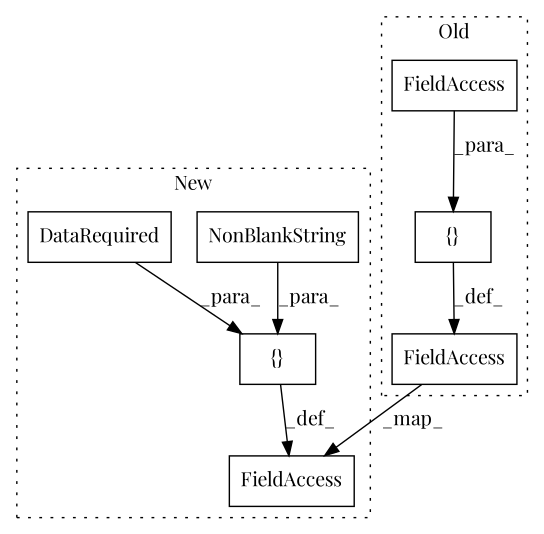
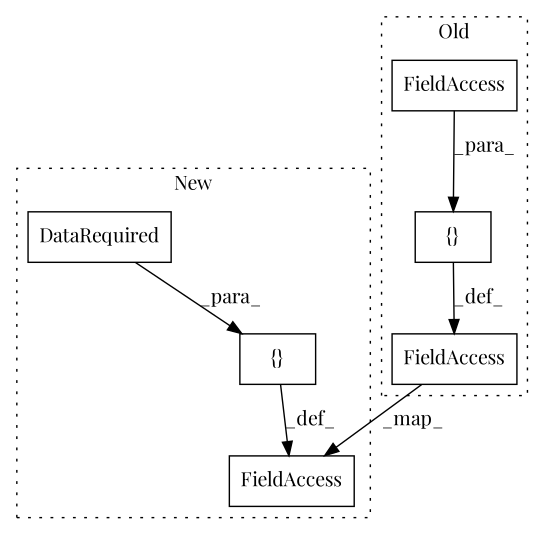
(278, 237) -> none
